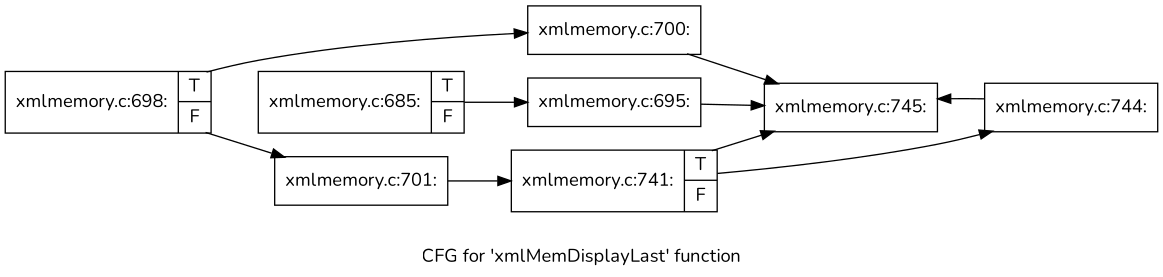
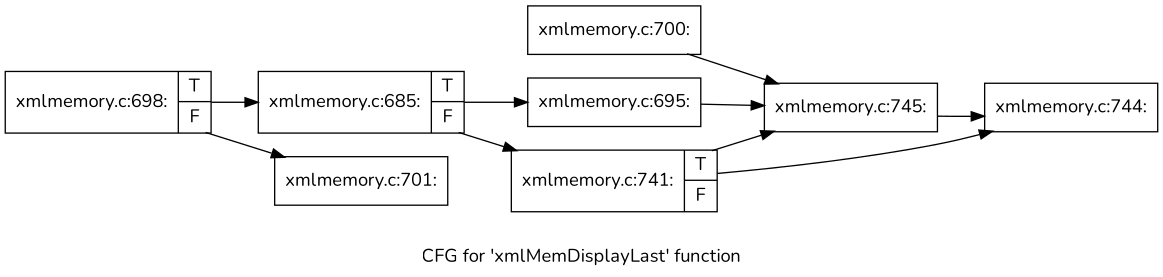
(359, 46) -> (228, 102)
(968, 99) -> (954, 116)
(473, 181) -> (481, 140)
